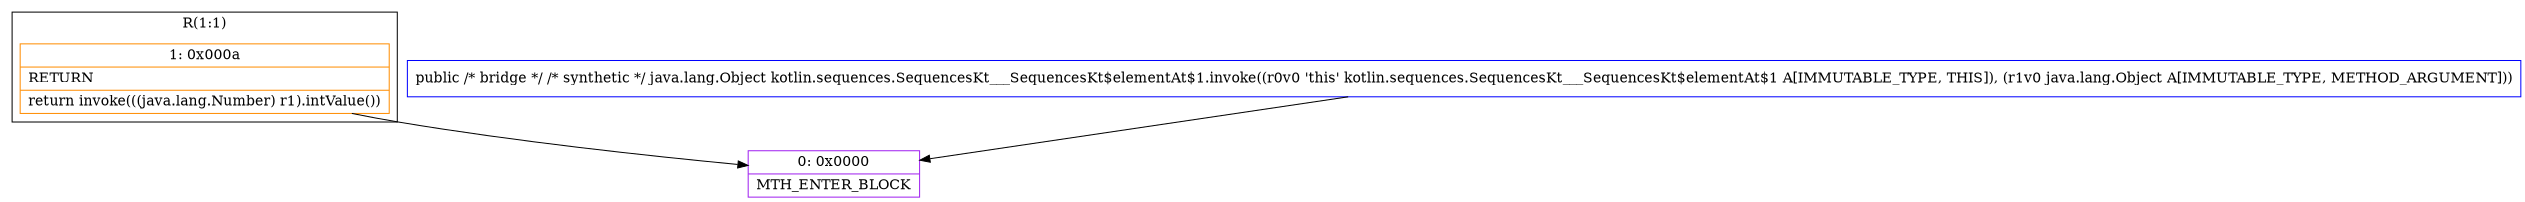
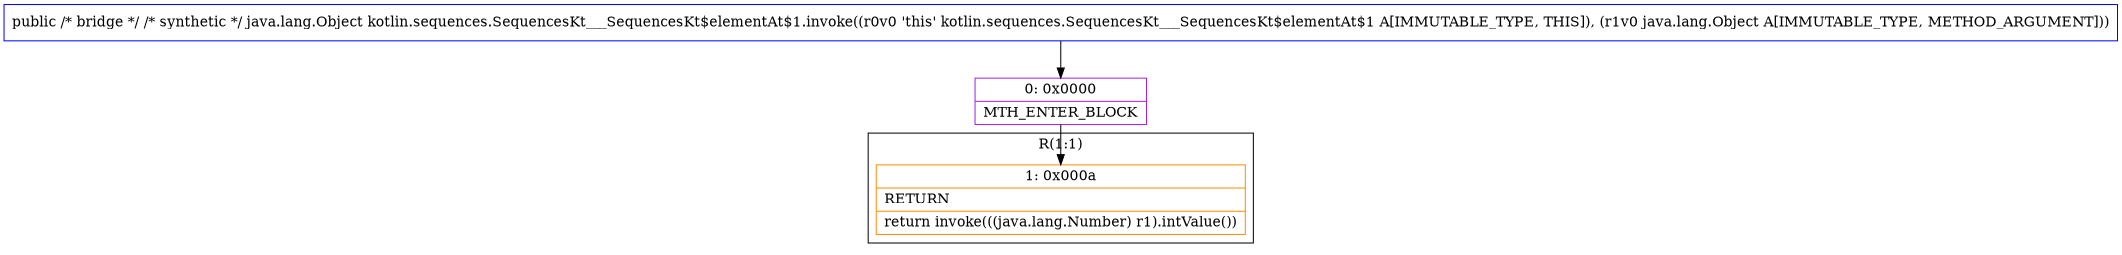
(544, 143) -> (1061, 140)
